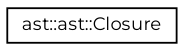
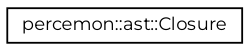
(92, 25) -> (125, 25)
